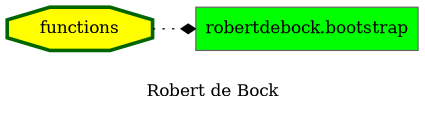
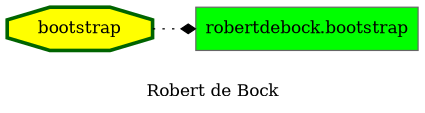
(80, 29) -> (80, 29)
